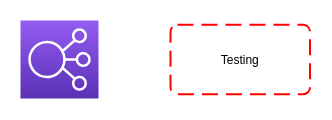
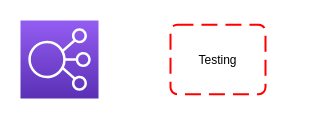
(240, 60) -> (218, 60)
